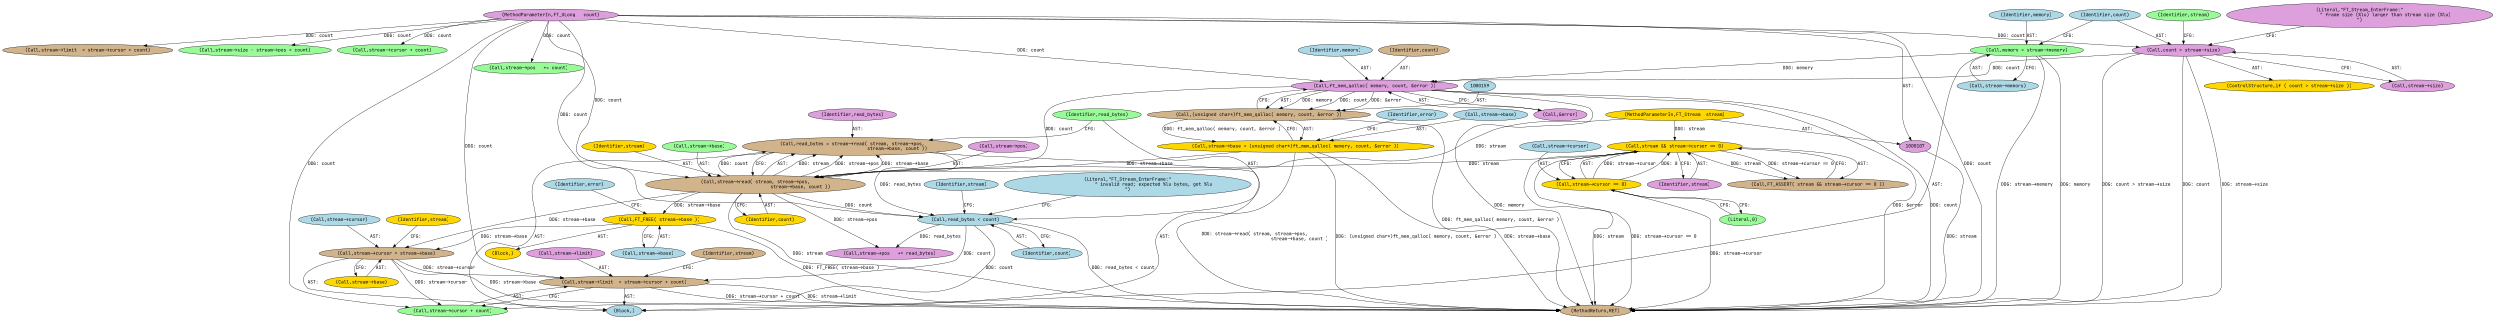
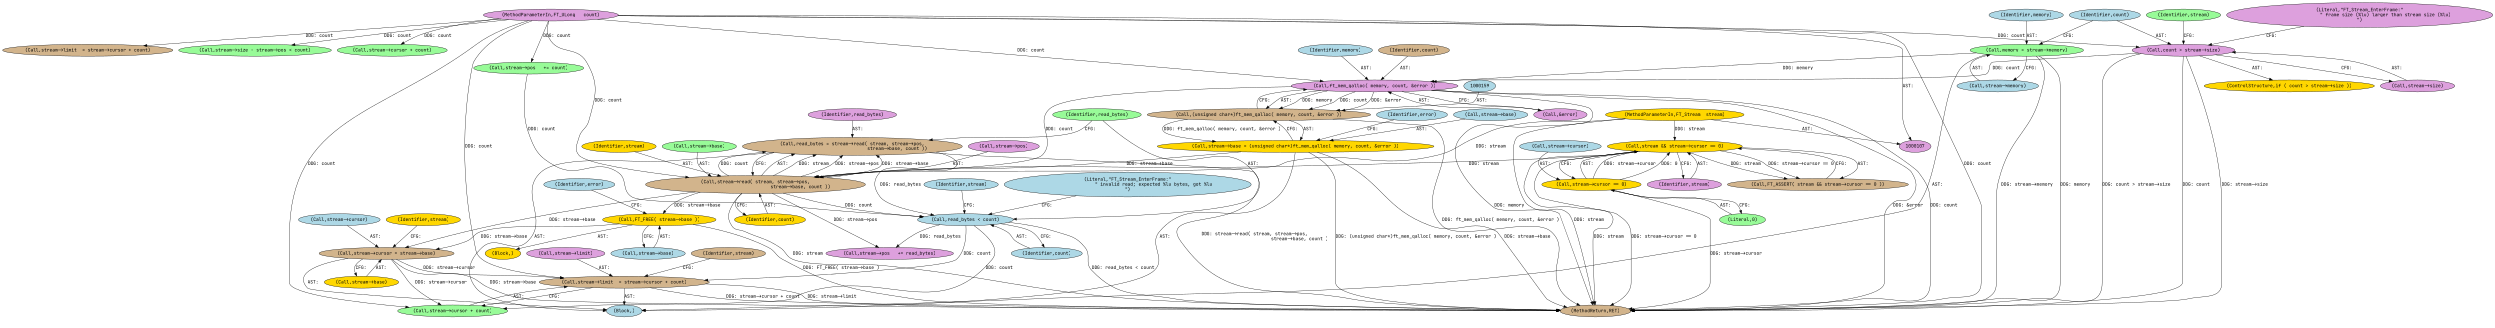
(659, 200) -> (665, 201)
(1727, 205) -> (1727, 205)
(1941, 292) -> (1518, 184)
